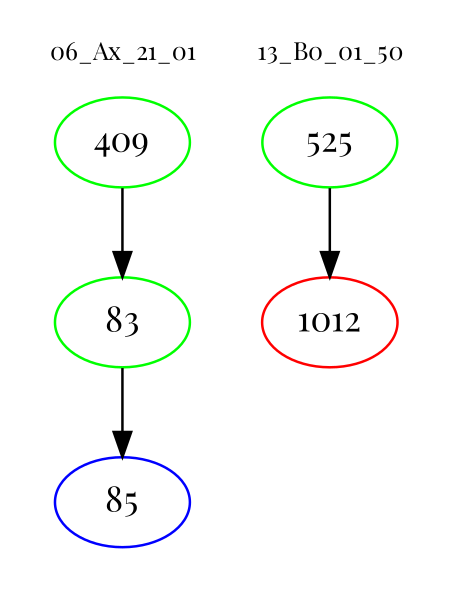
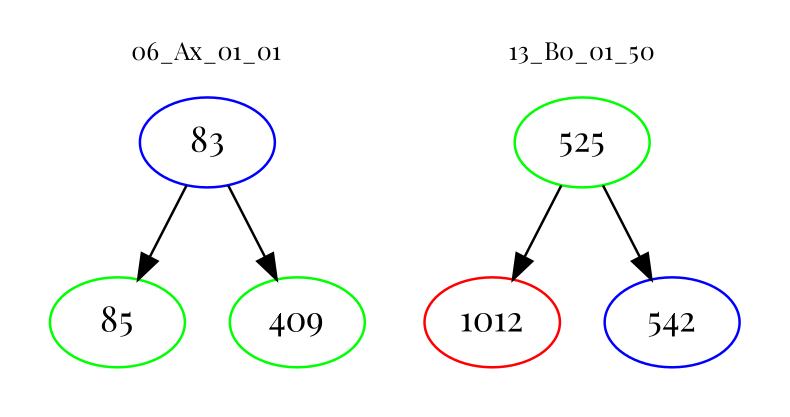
(124, 54) -> (207, 54)
(122, 220) -> (247, 221)
(122, 322) -> (207, 142)
none -> (672, 322)
(122, 502) -> (117, 322)
